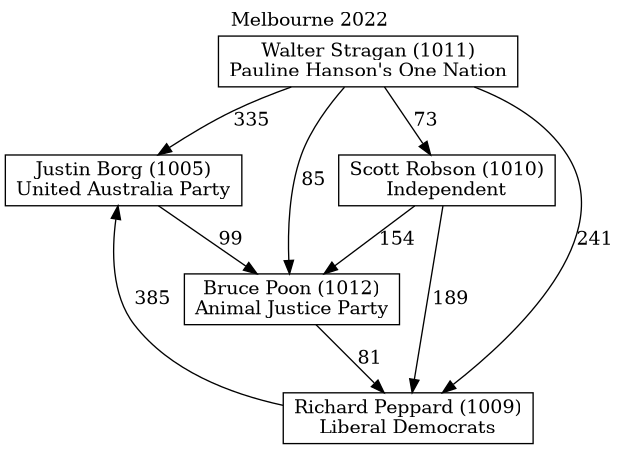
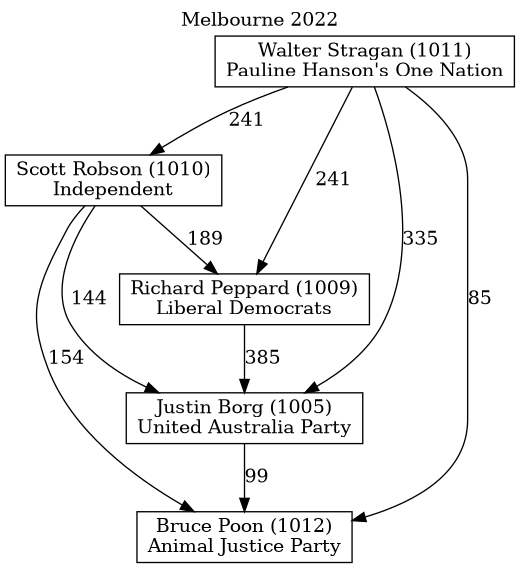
(426, 121) -> (247, 121)
none -> (65, 312)
(345, 354) -> none
